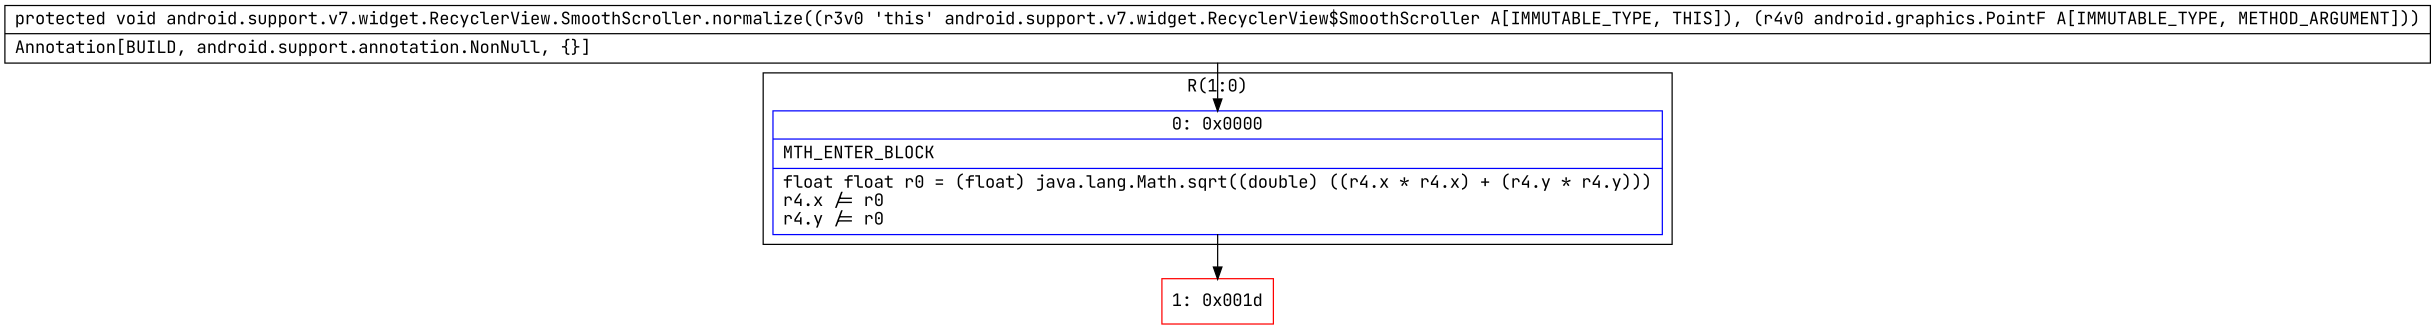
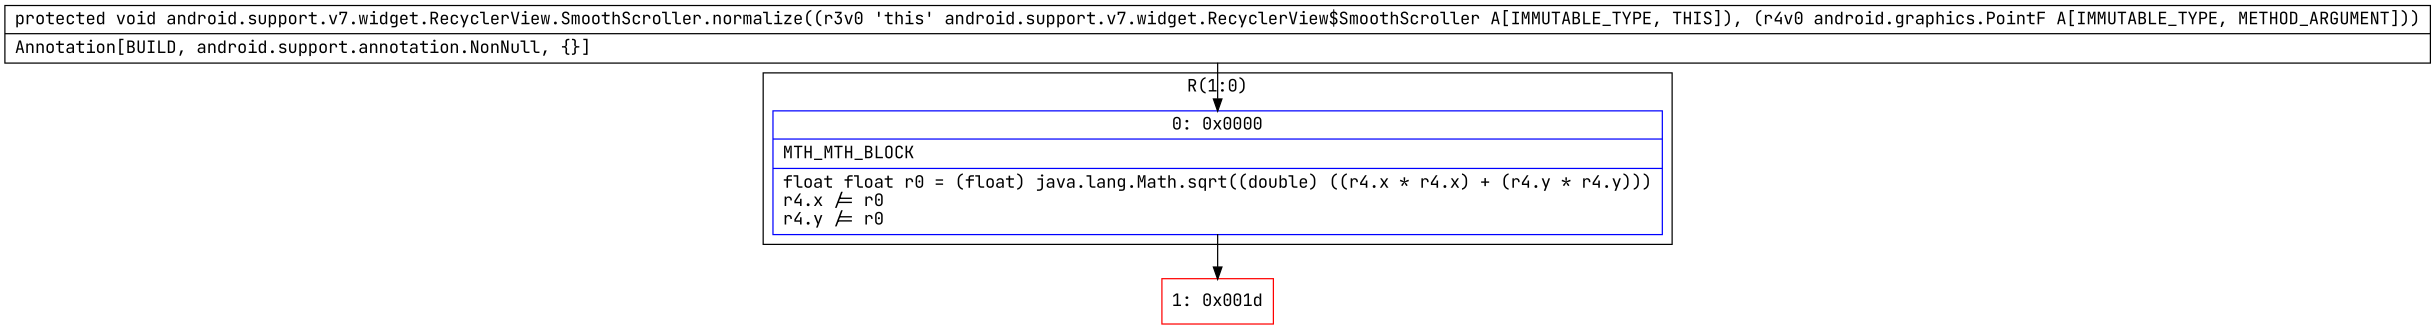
(859, 153) -> (849, 153)
